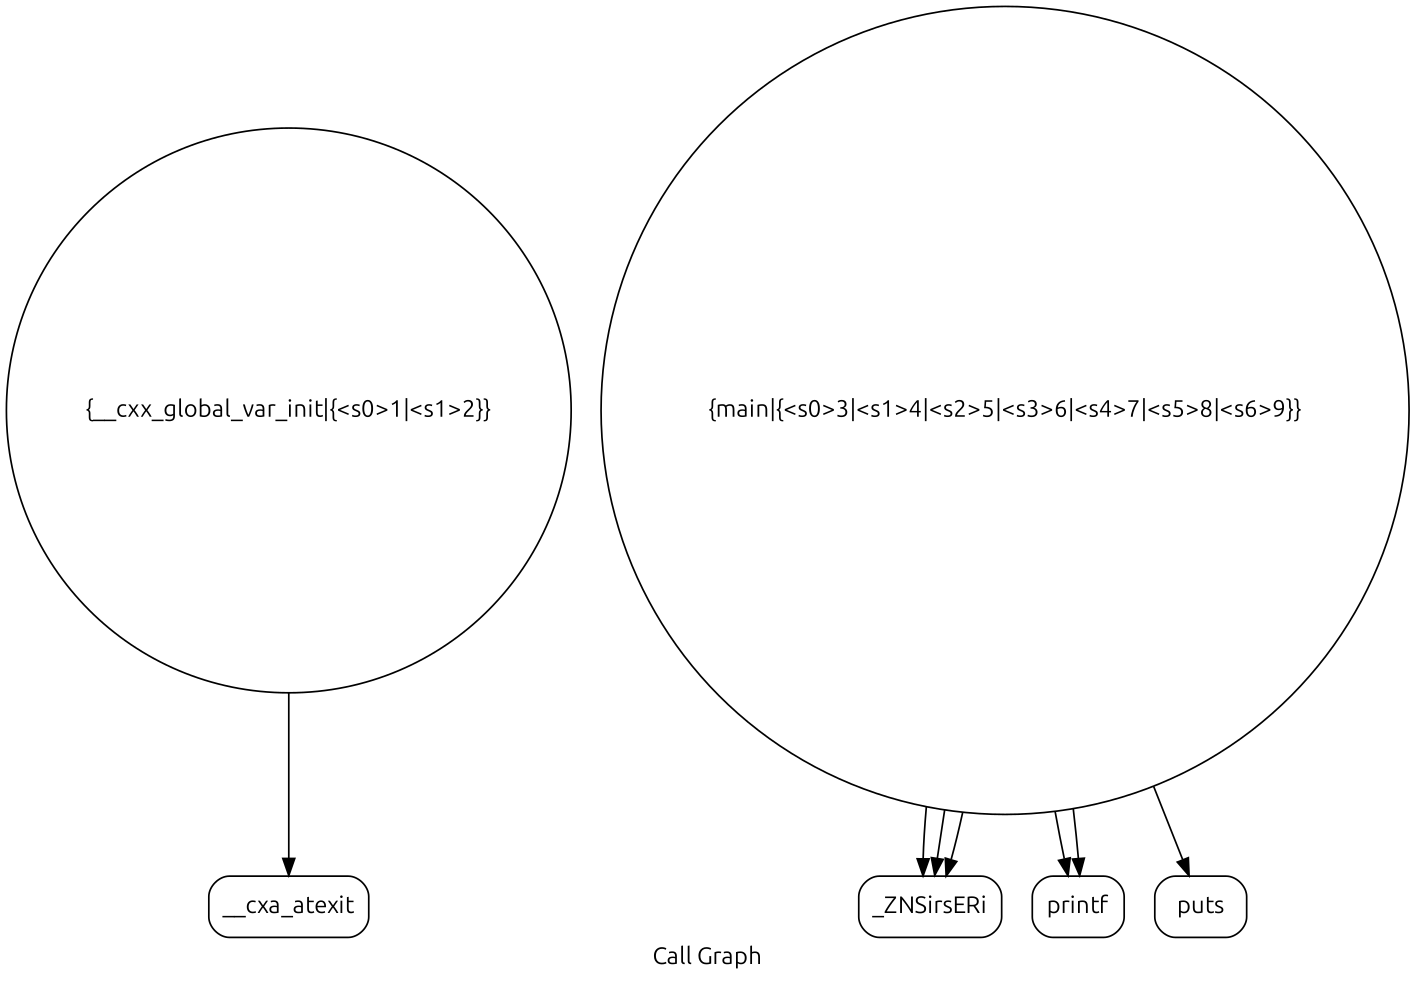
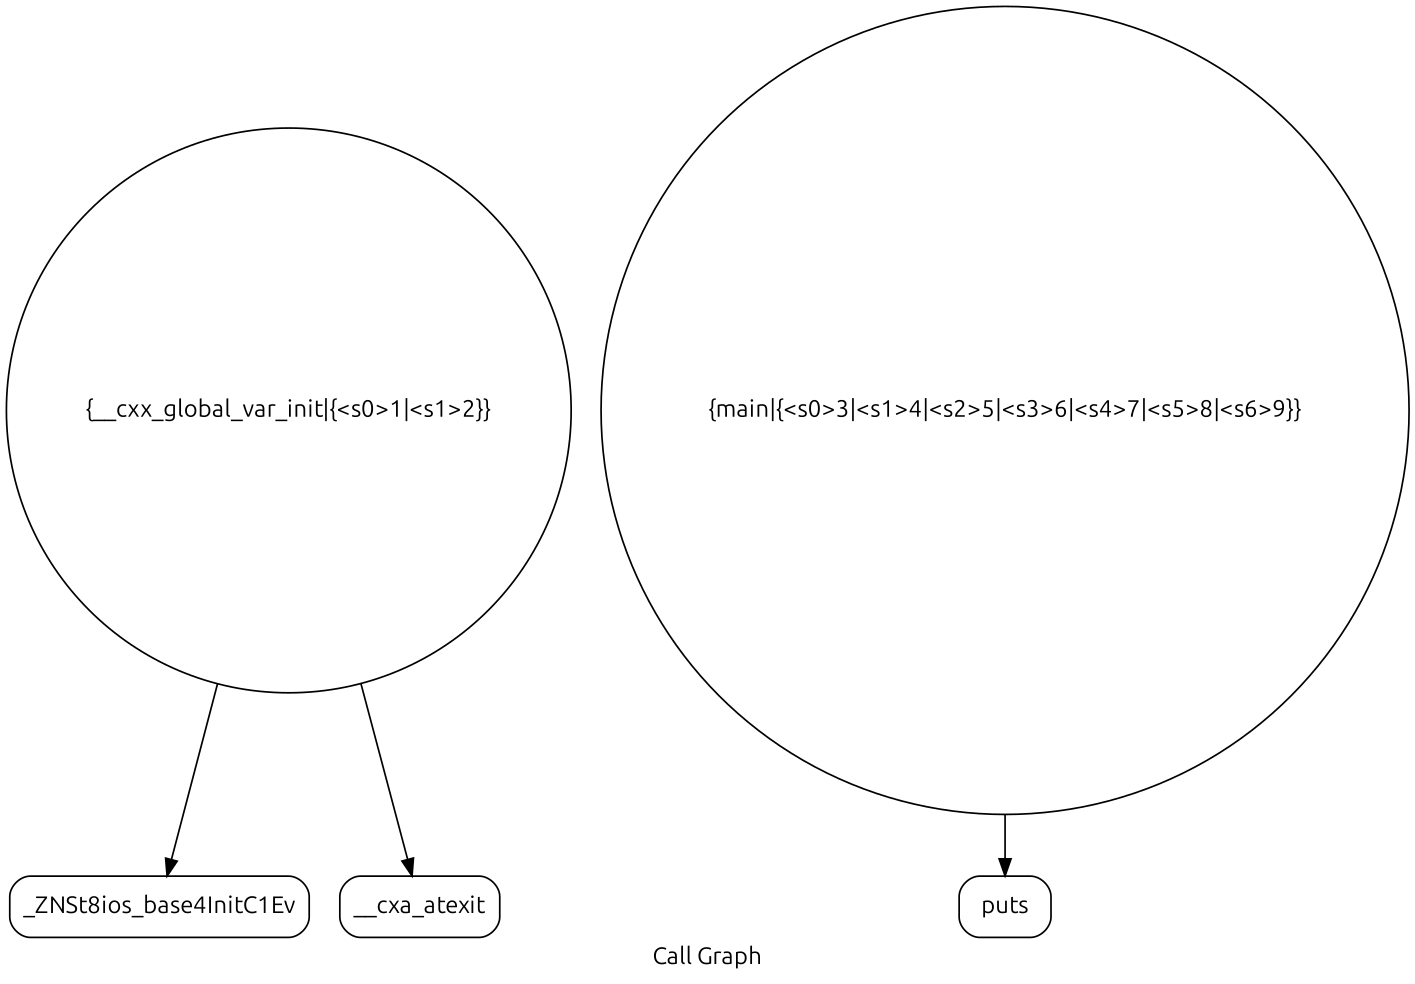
none -> (159, 907)
(930, 907) -> none
(1078, 907) -> none
